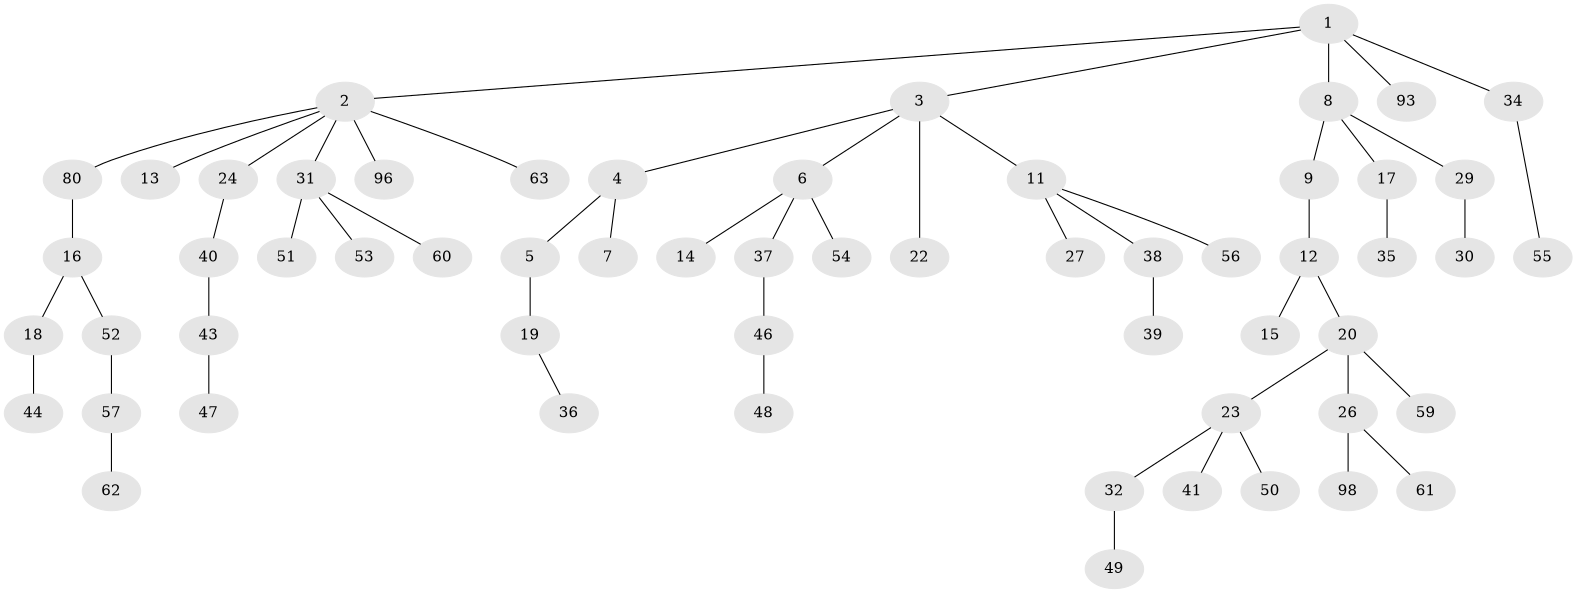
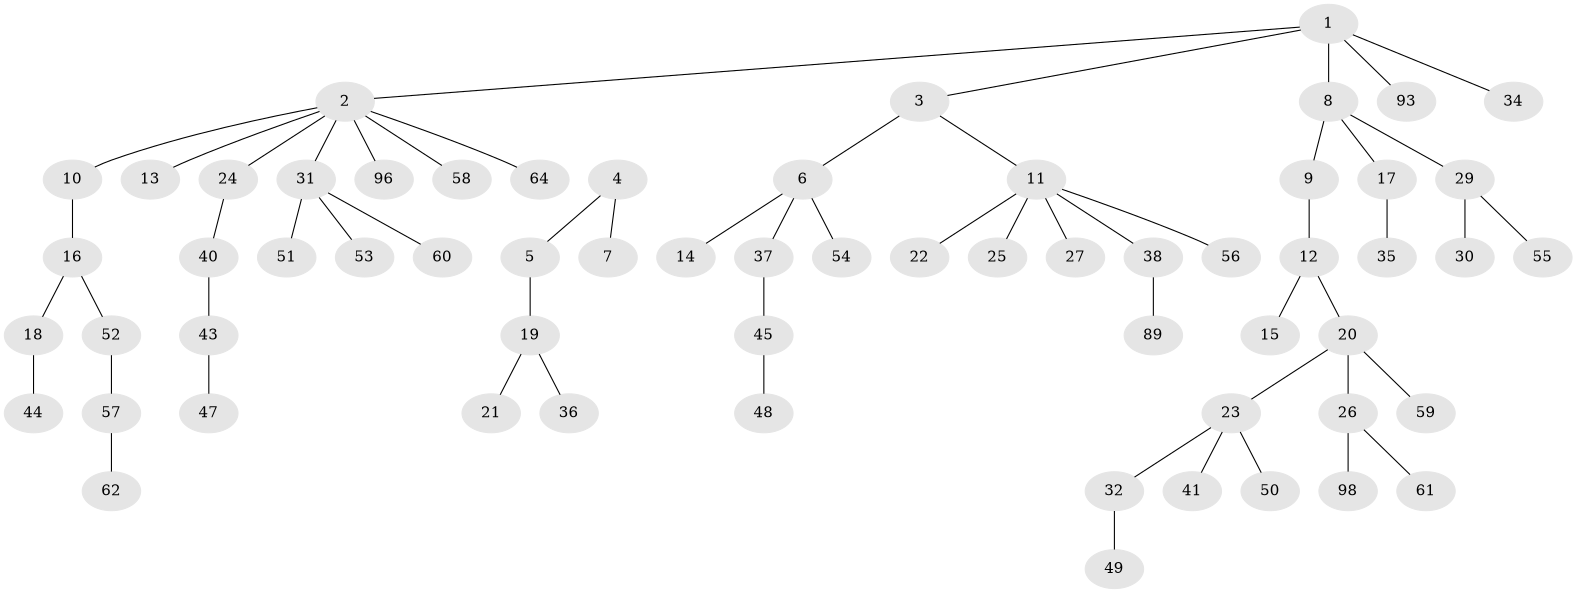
(769, 141) -> none
(72, 180) -> (72, 180)
none -> (462, 180)
(540, 180) -> (540, 180)
(920, 180) -> (978, 219)
(1528, 180) -> (1504, 218)
none -> (998, 258)
(764, 335) -> (764, 335)
(1153, 335) -> (1153, 335)
none -> (491, 413)
